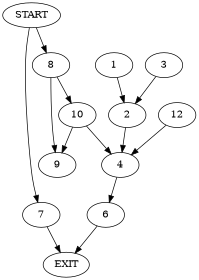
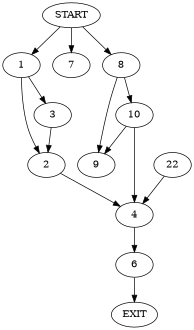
none -> (48, 38)
none -> (35, 87)
(177, 115) -> (173, 165)
(52, 237) -> none
